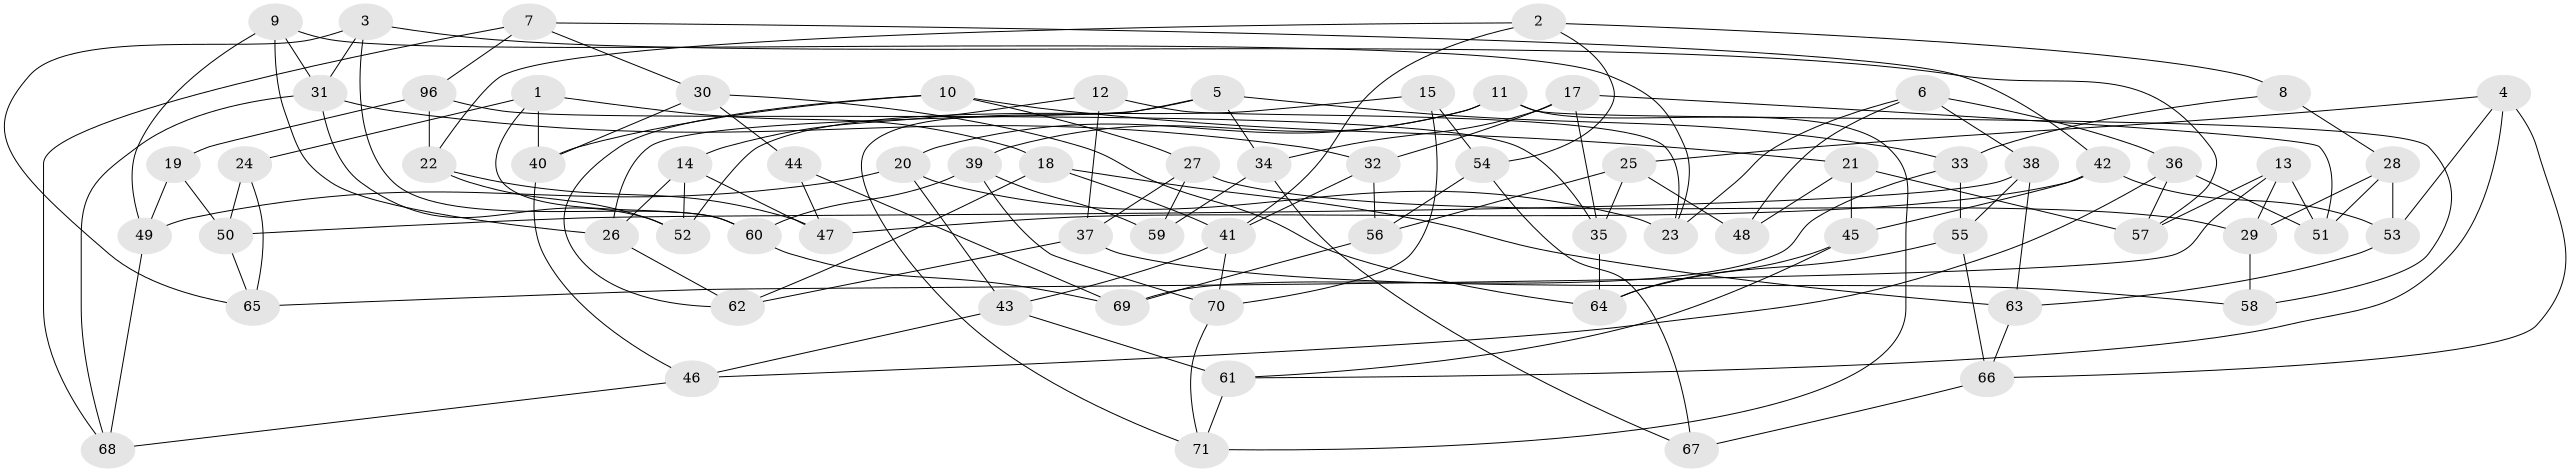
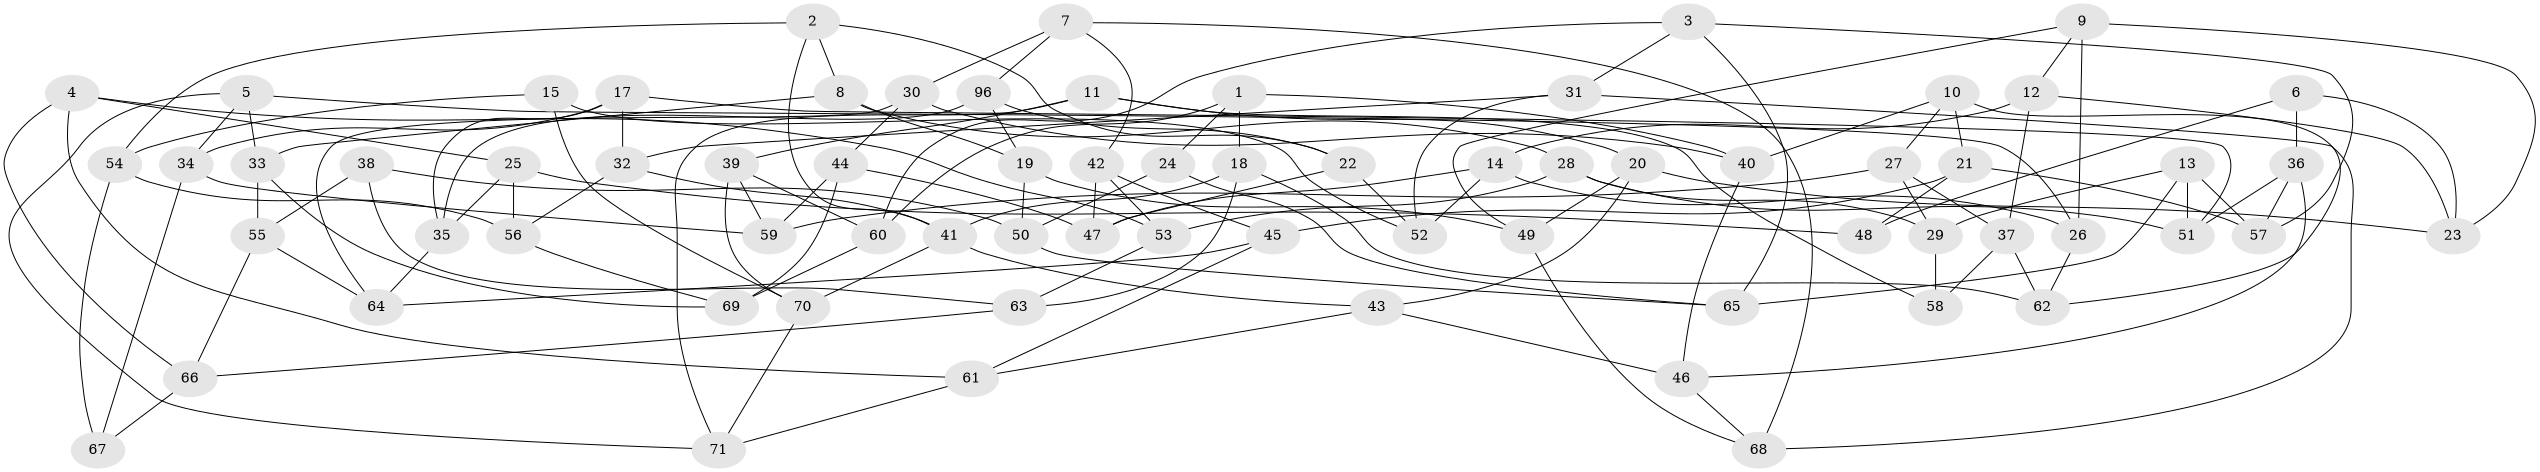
(298, 58) -> (2057, 58)
(1976, 128) -> none
none -> (961, 139)
none -> (795, 210)
